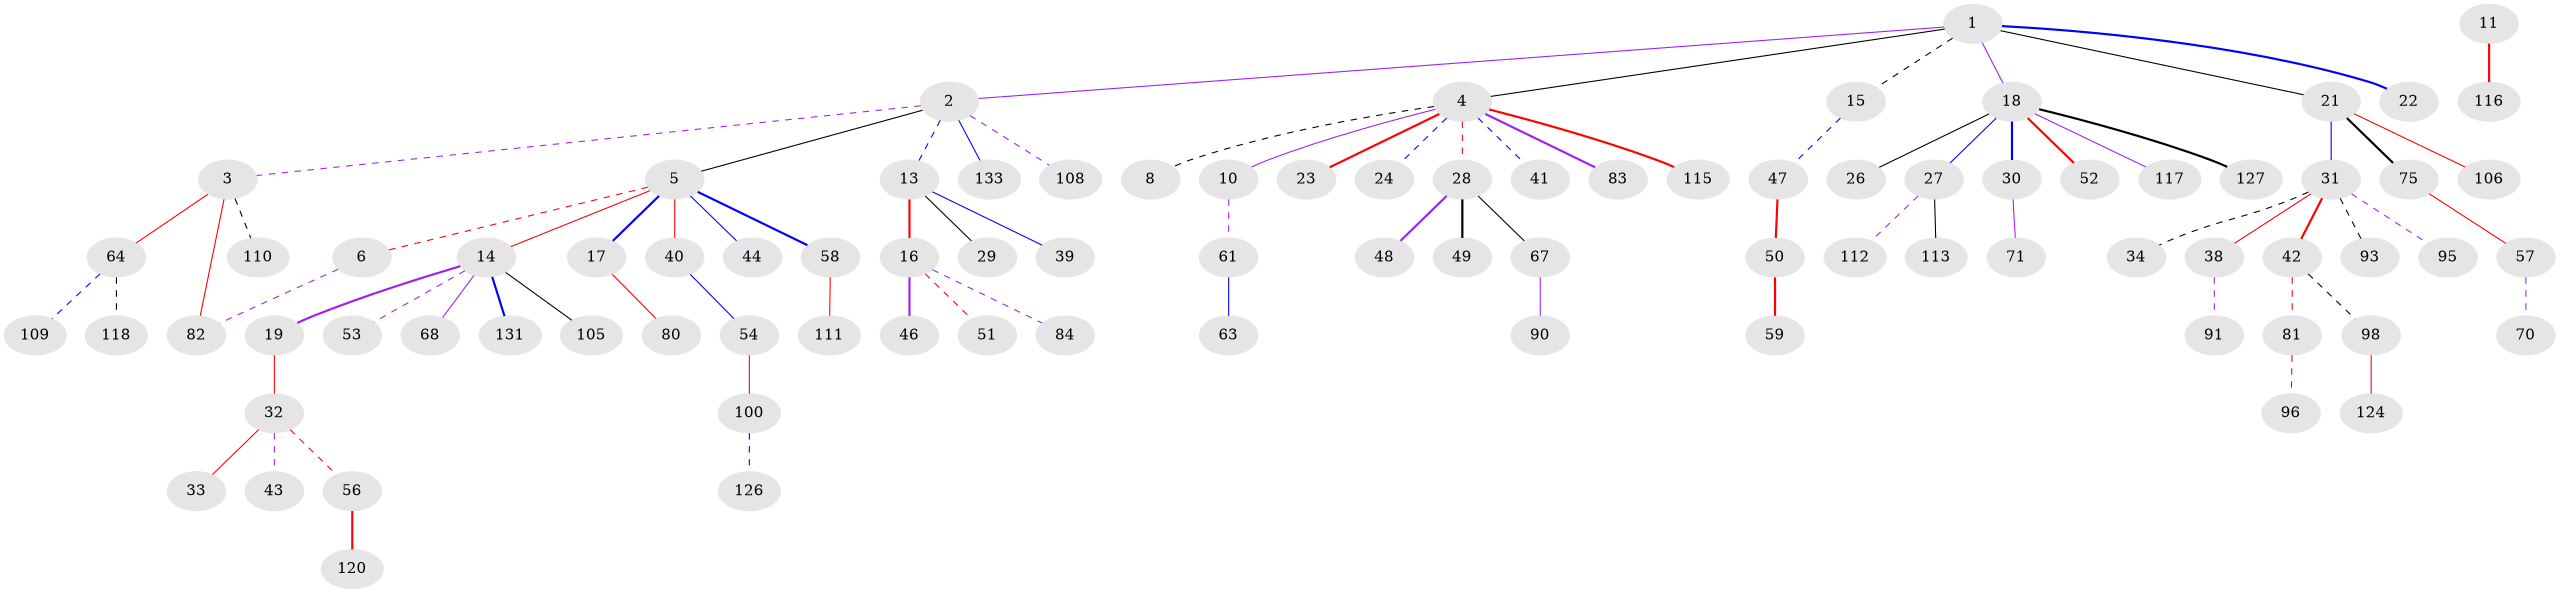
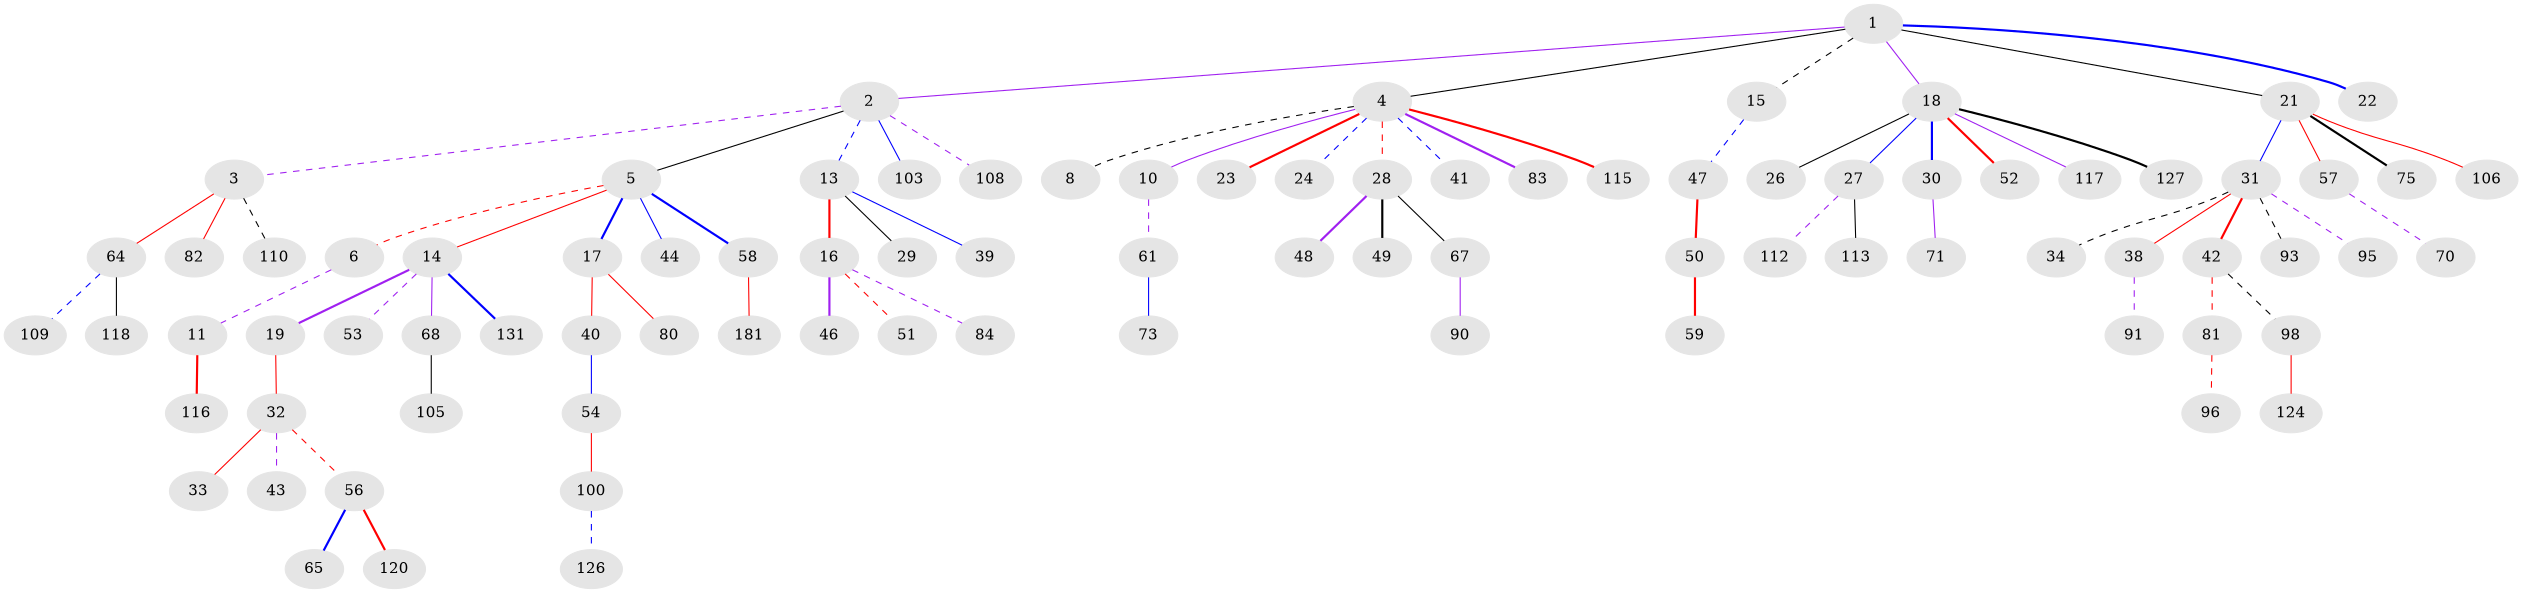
(990, 180) -> (909, 180)
(675, 219) -> (592, 297)
(2468, 219) -> (2310, 141)
(279, 296) -> (276, 296)
(539, 296) -> (431, 374)
(116, 297) -> (116, 297)
(829, 335) -> (749, 335)
(1229, 335) -> (1149, 335)
none -> (314, 569)
